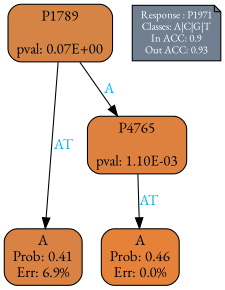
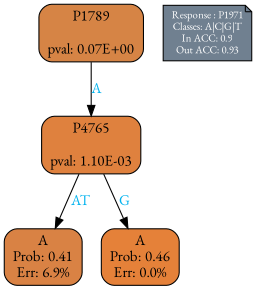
(52, 140) -> (69, 196)
(149, 201) -> (125, 201)
